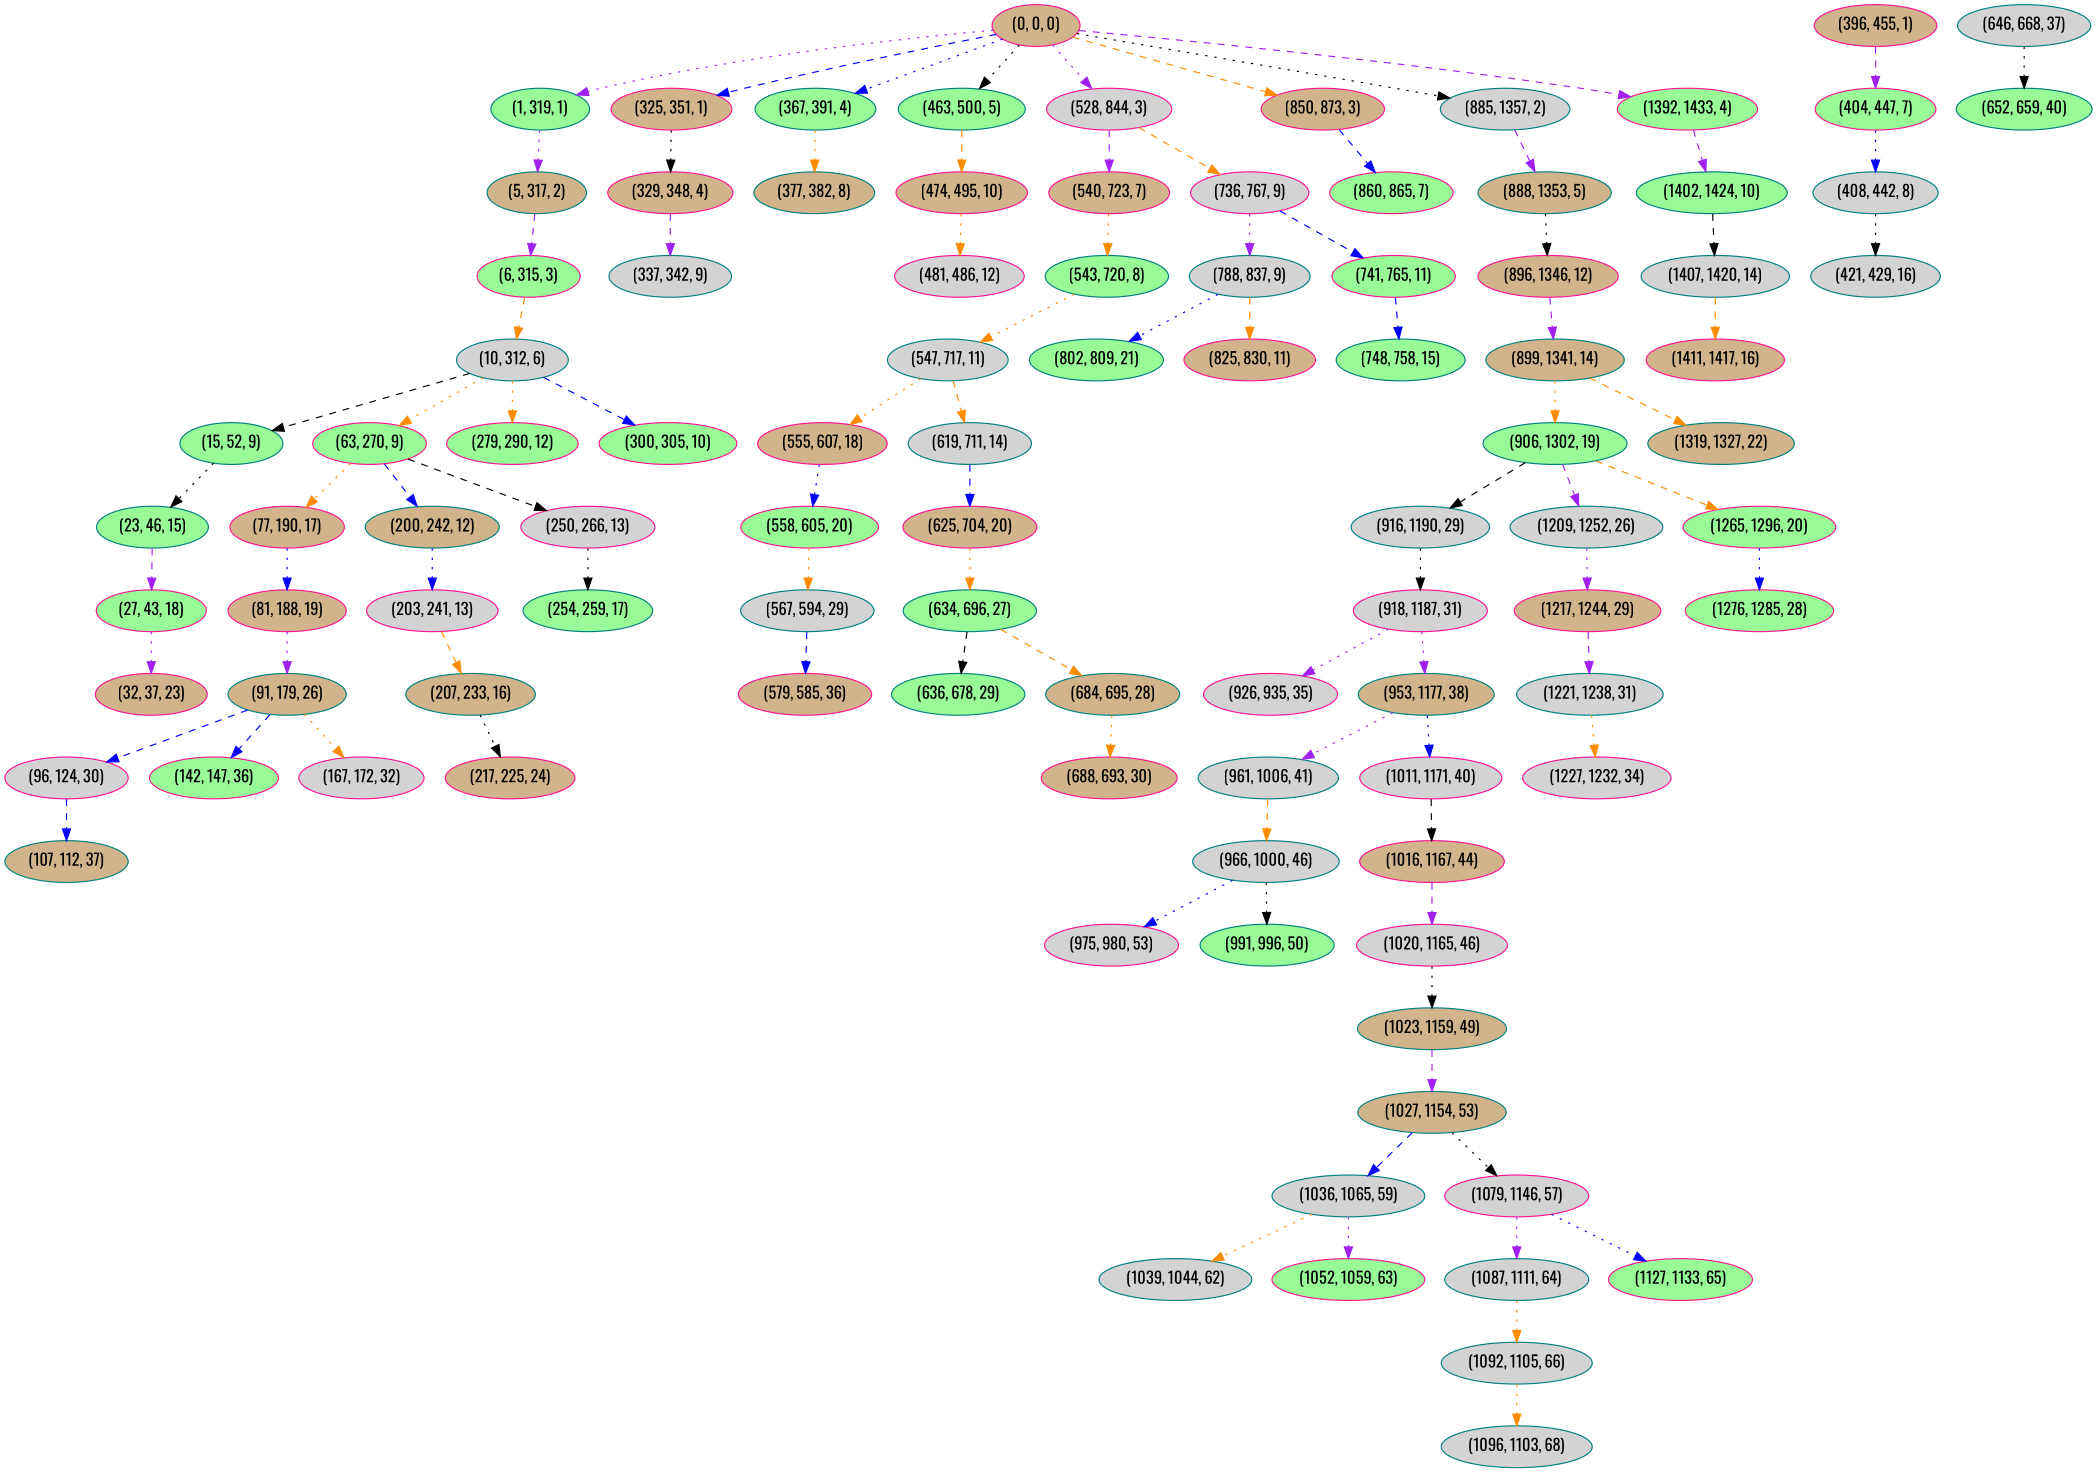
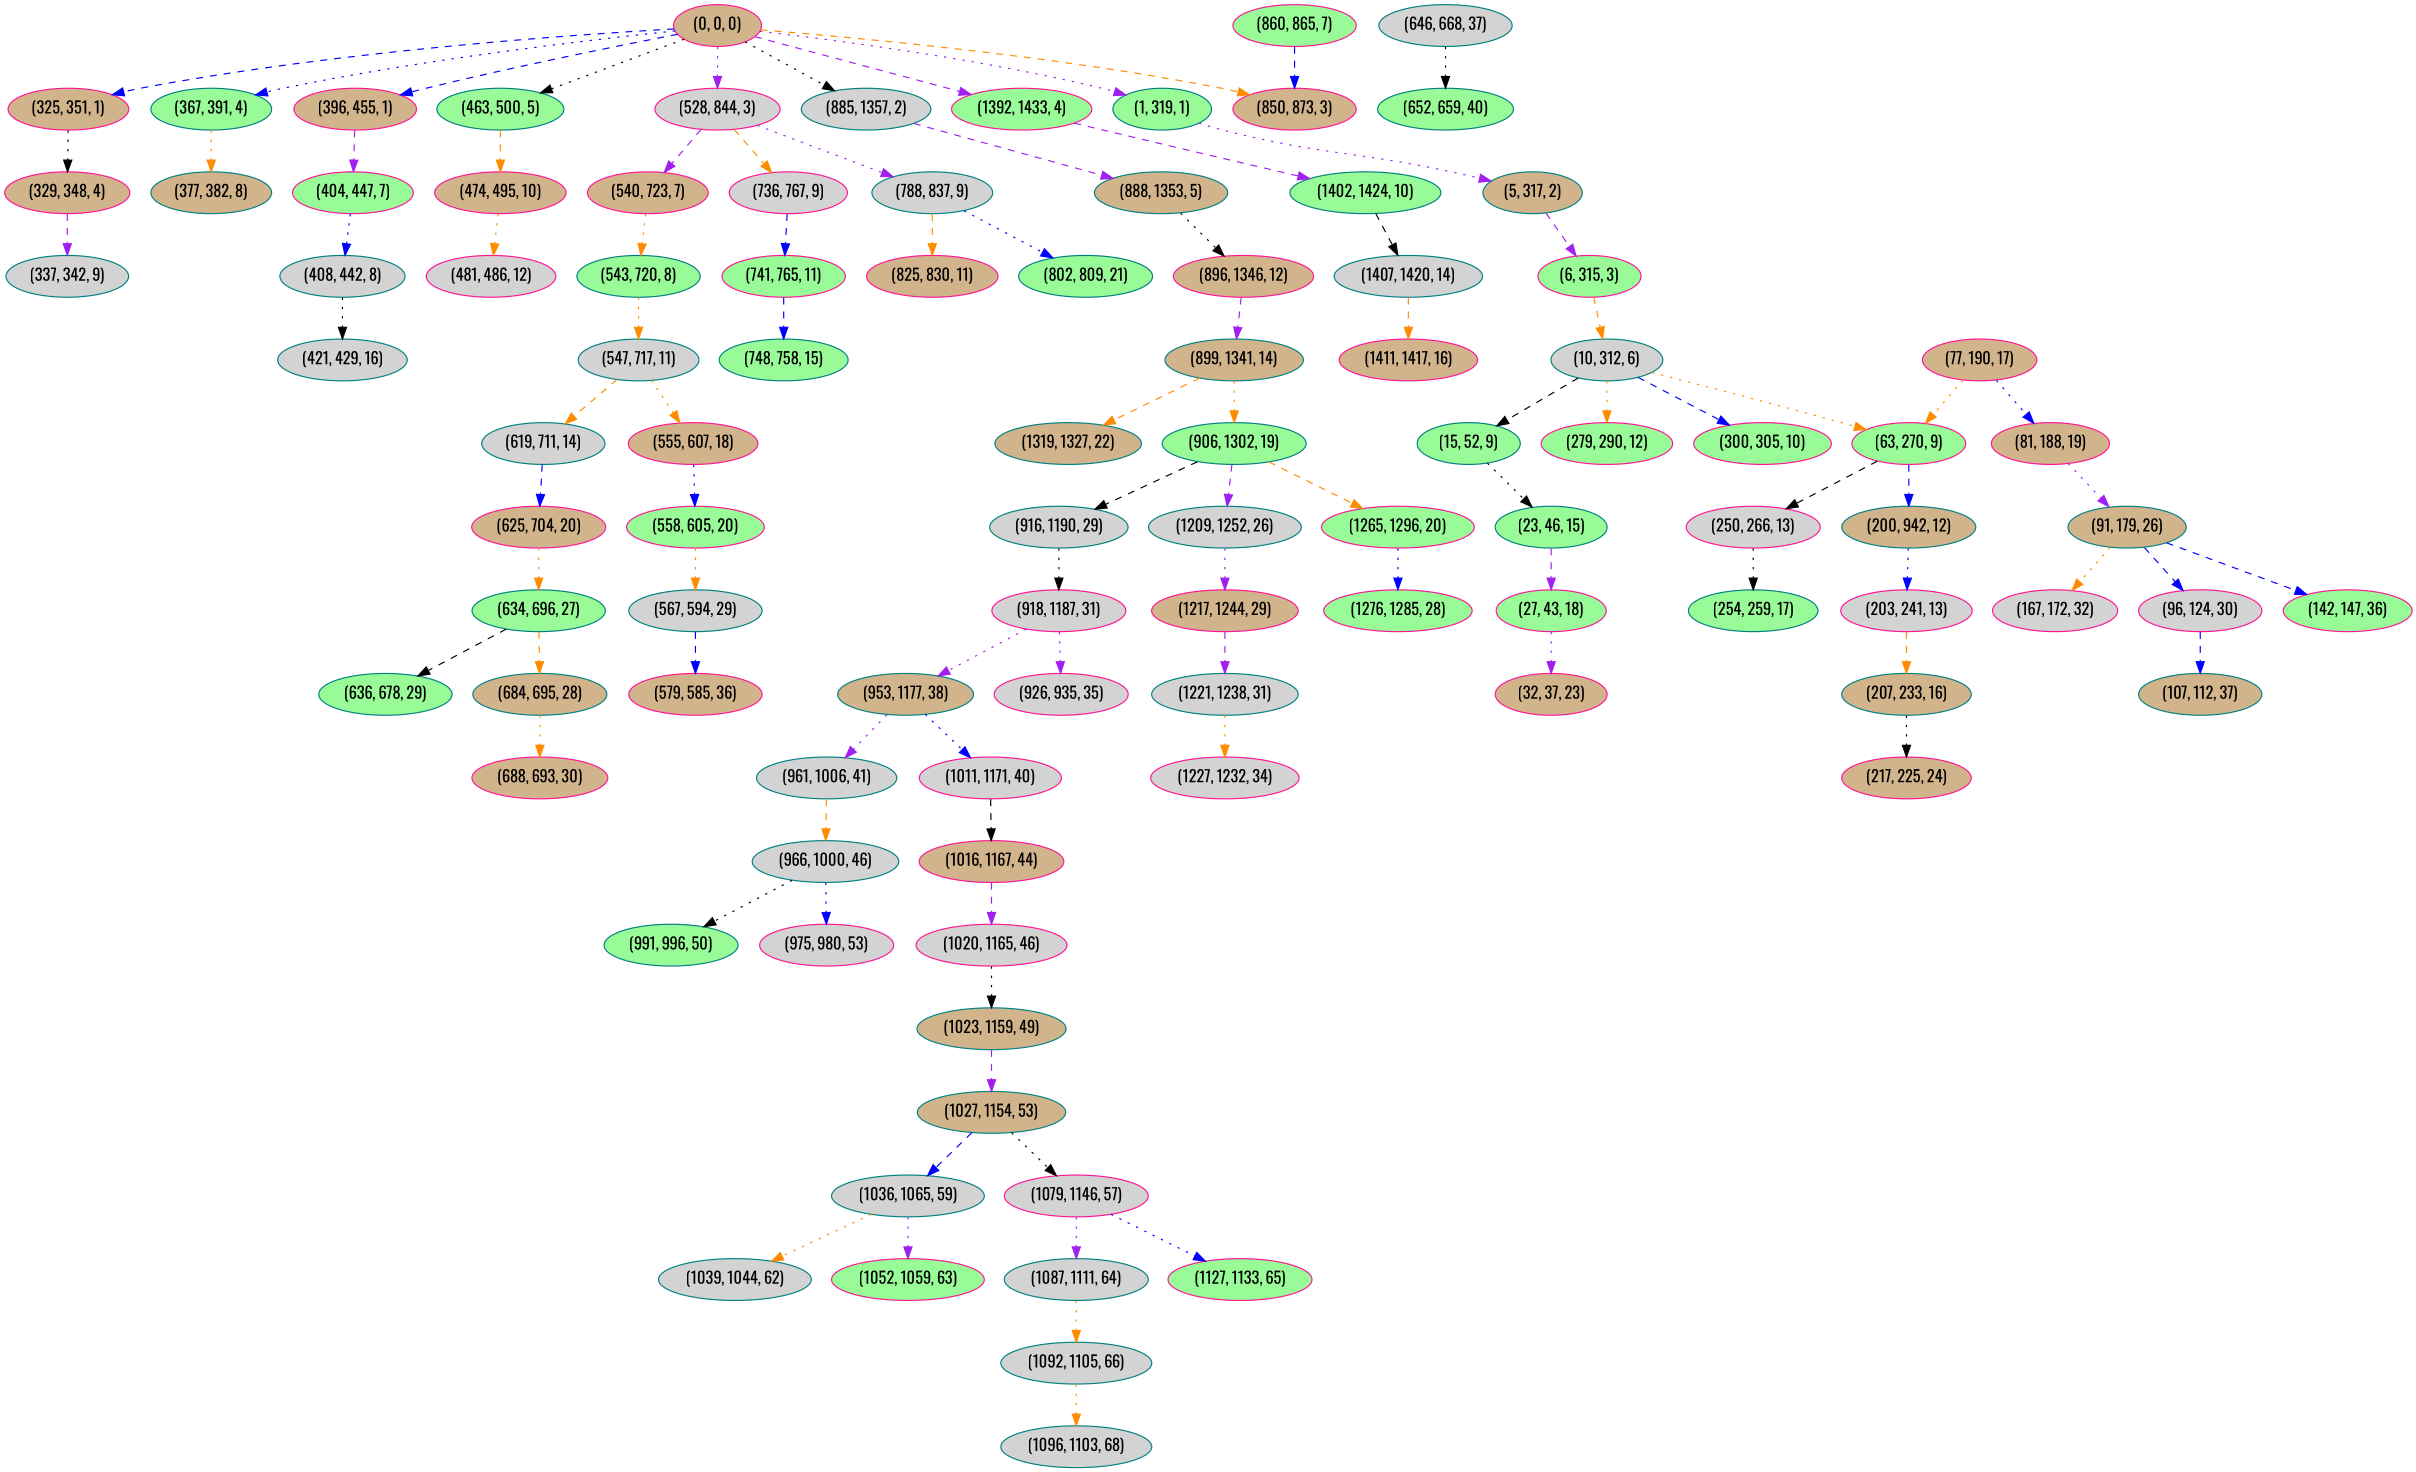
none -> (544, 61)
(1353, 147) -> (1295, 62)
(1250, 229) -> (820, 149)
(333, 481) -> (1948, 397)
(432, 527) -> (1909, 527)
